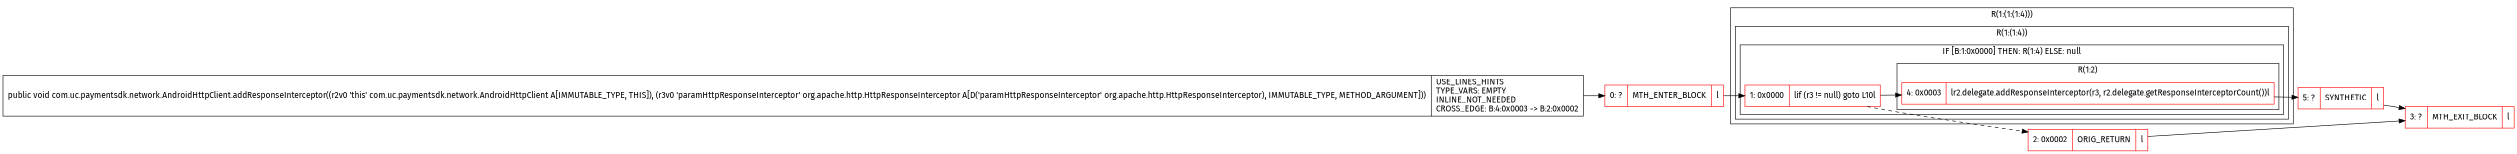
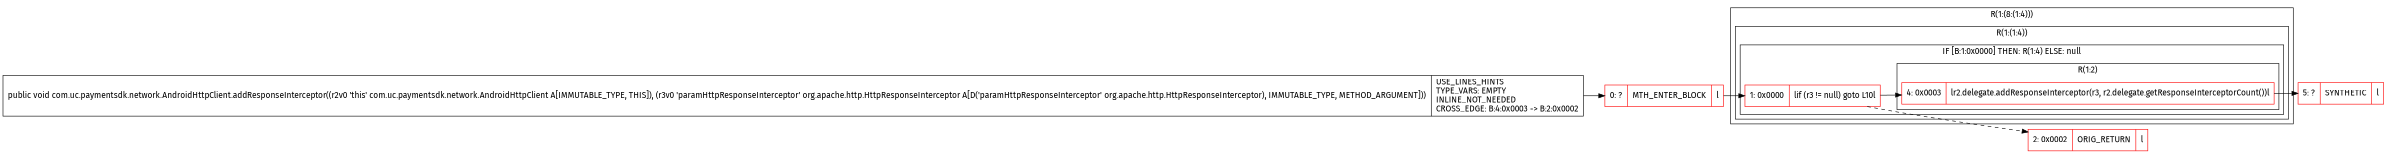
(2012, 15) -> (2012, 15)
(2460, 117) -> none
